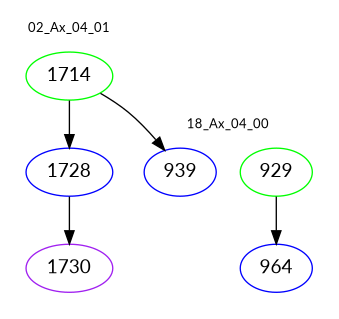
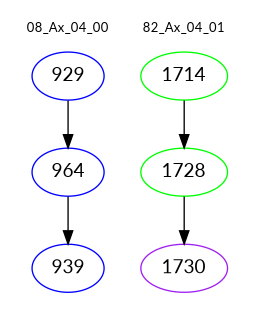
(69, 29) -> (184, 29)
(142, 125) -> (68, 214)
(228, 125) -> (68, 29)
(69, 172) -> (184, 172)
(276, 172) -> (68, 76)
